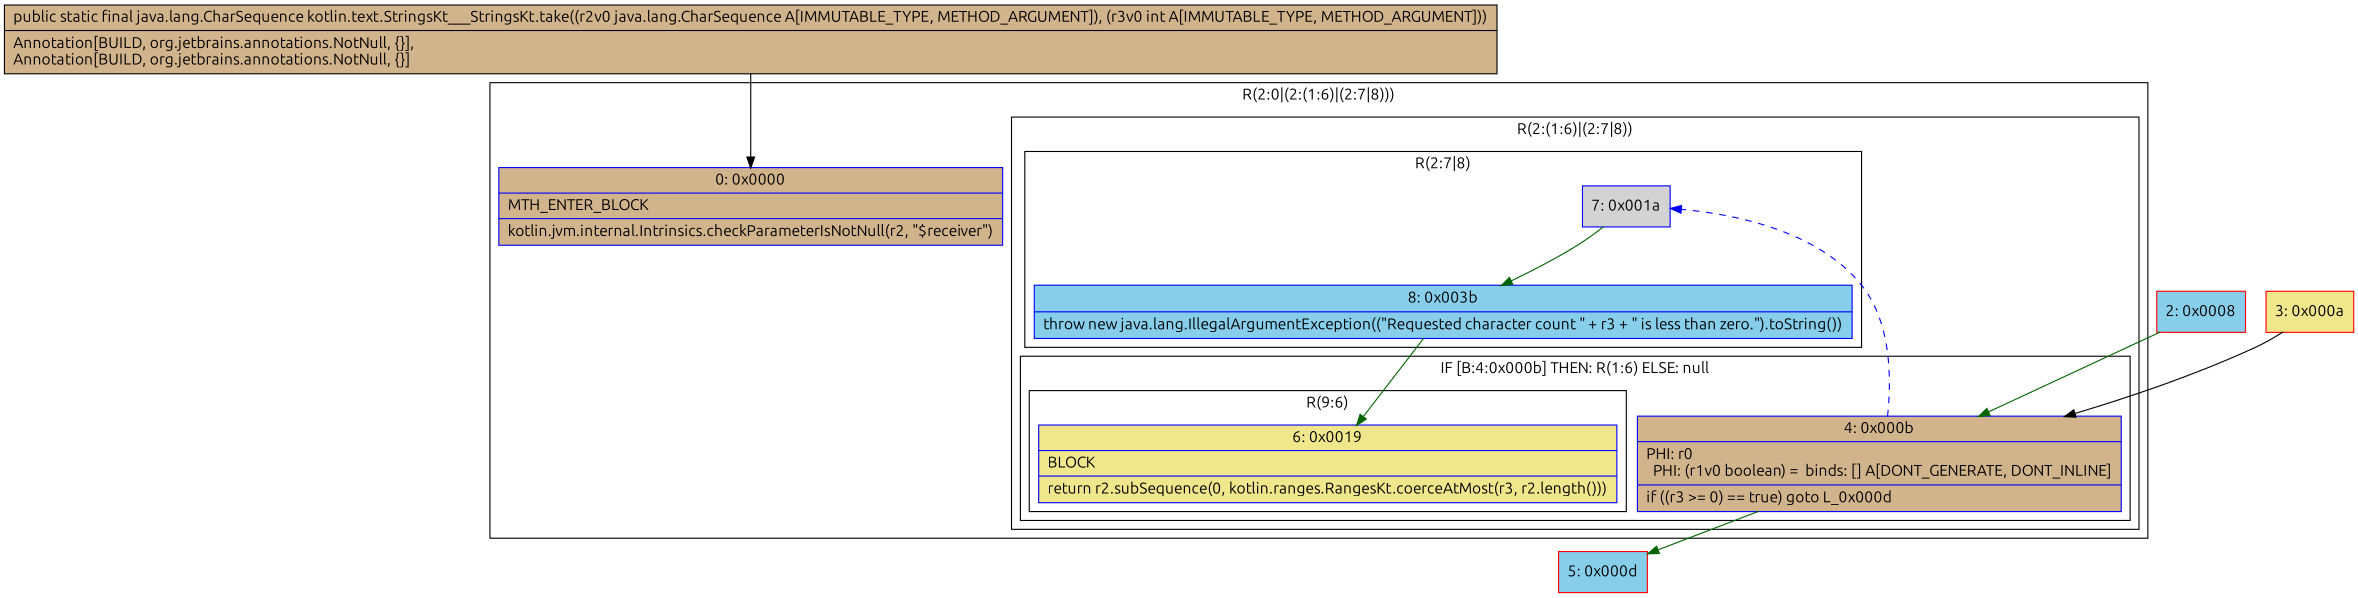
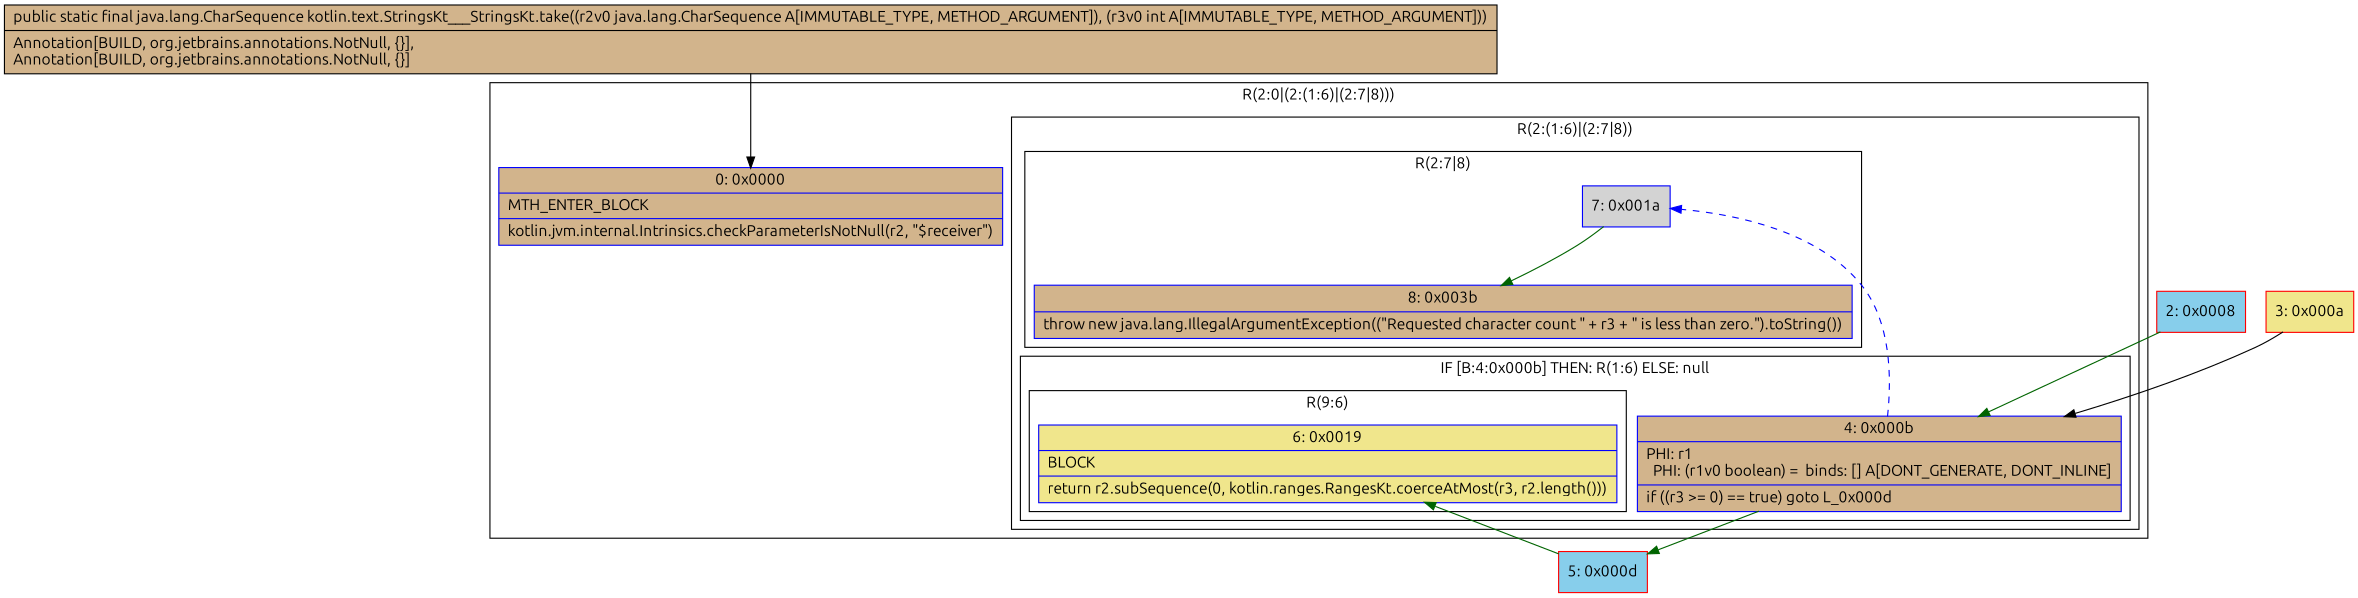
(1443, 312) -> (1443, 312)
(1394, 377) -> (1497, 530)
(1672, 454) -> (1672, 454)
